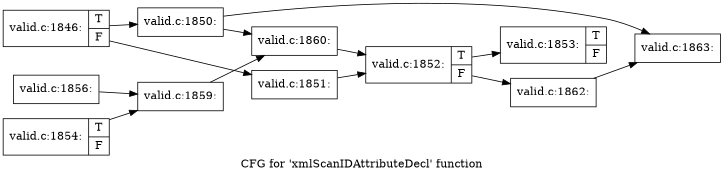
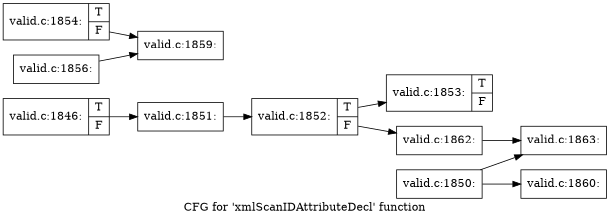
(119, 25) -> none
(348, 51) -> none
(227, 74) -> none
